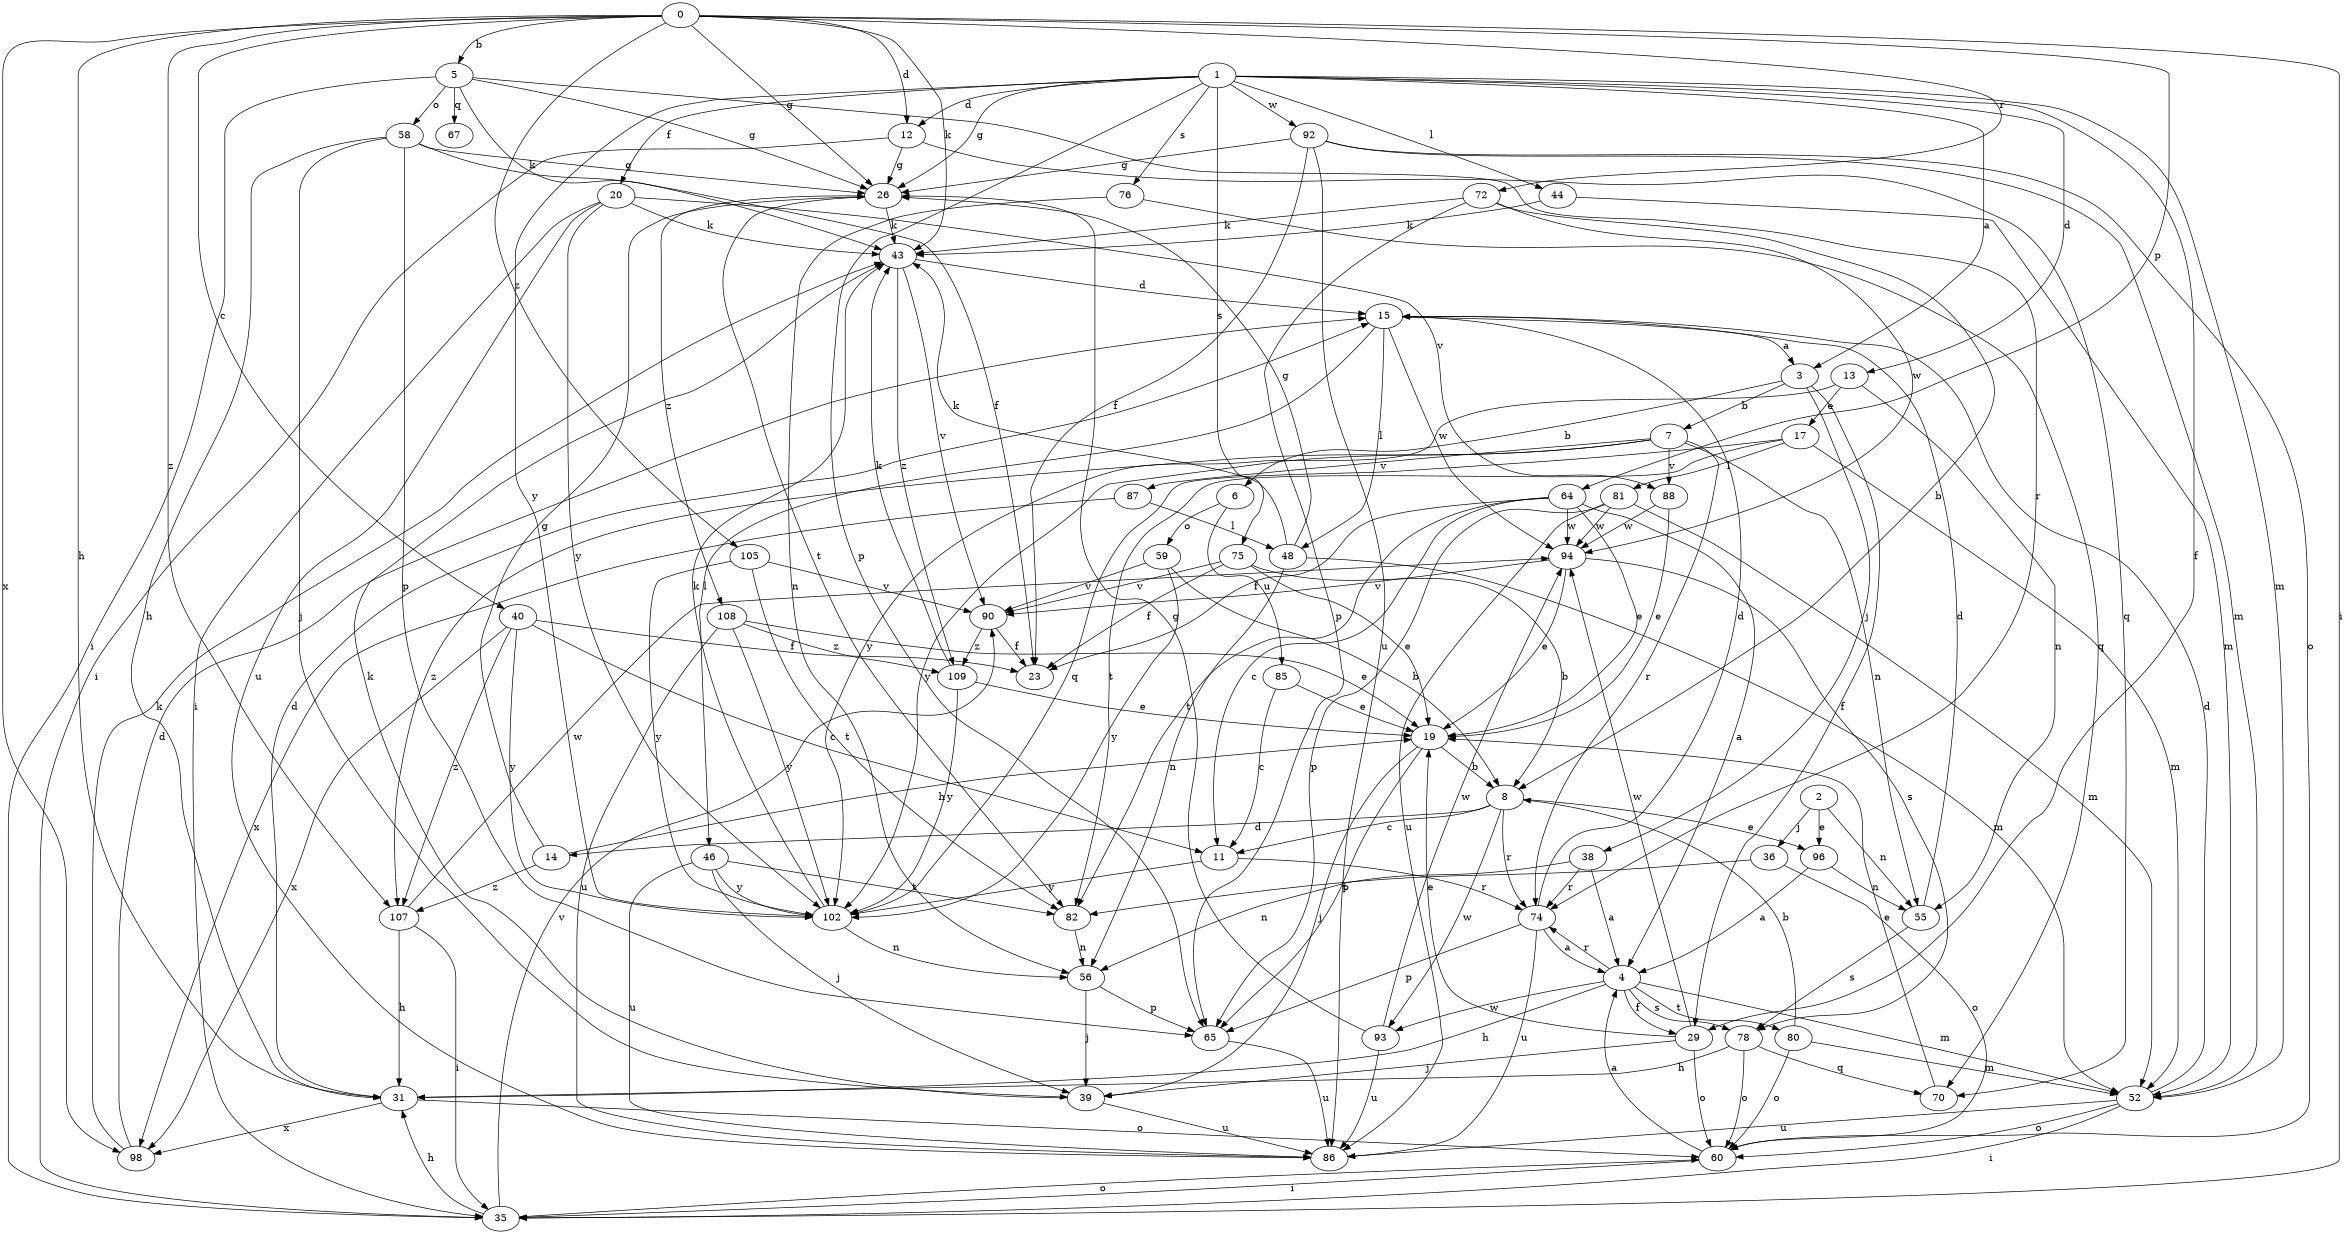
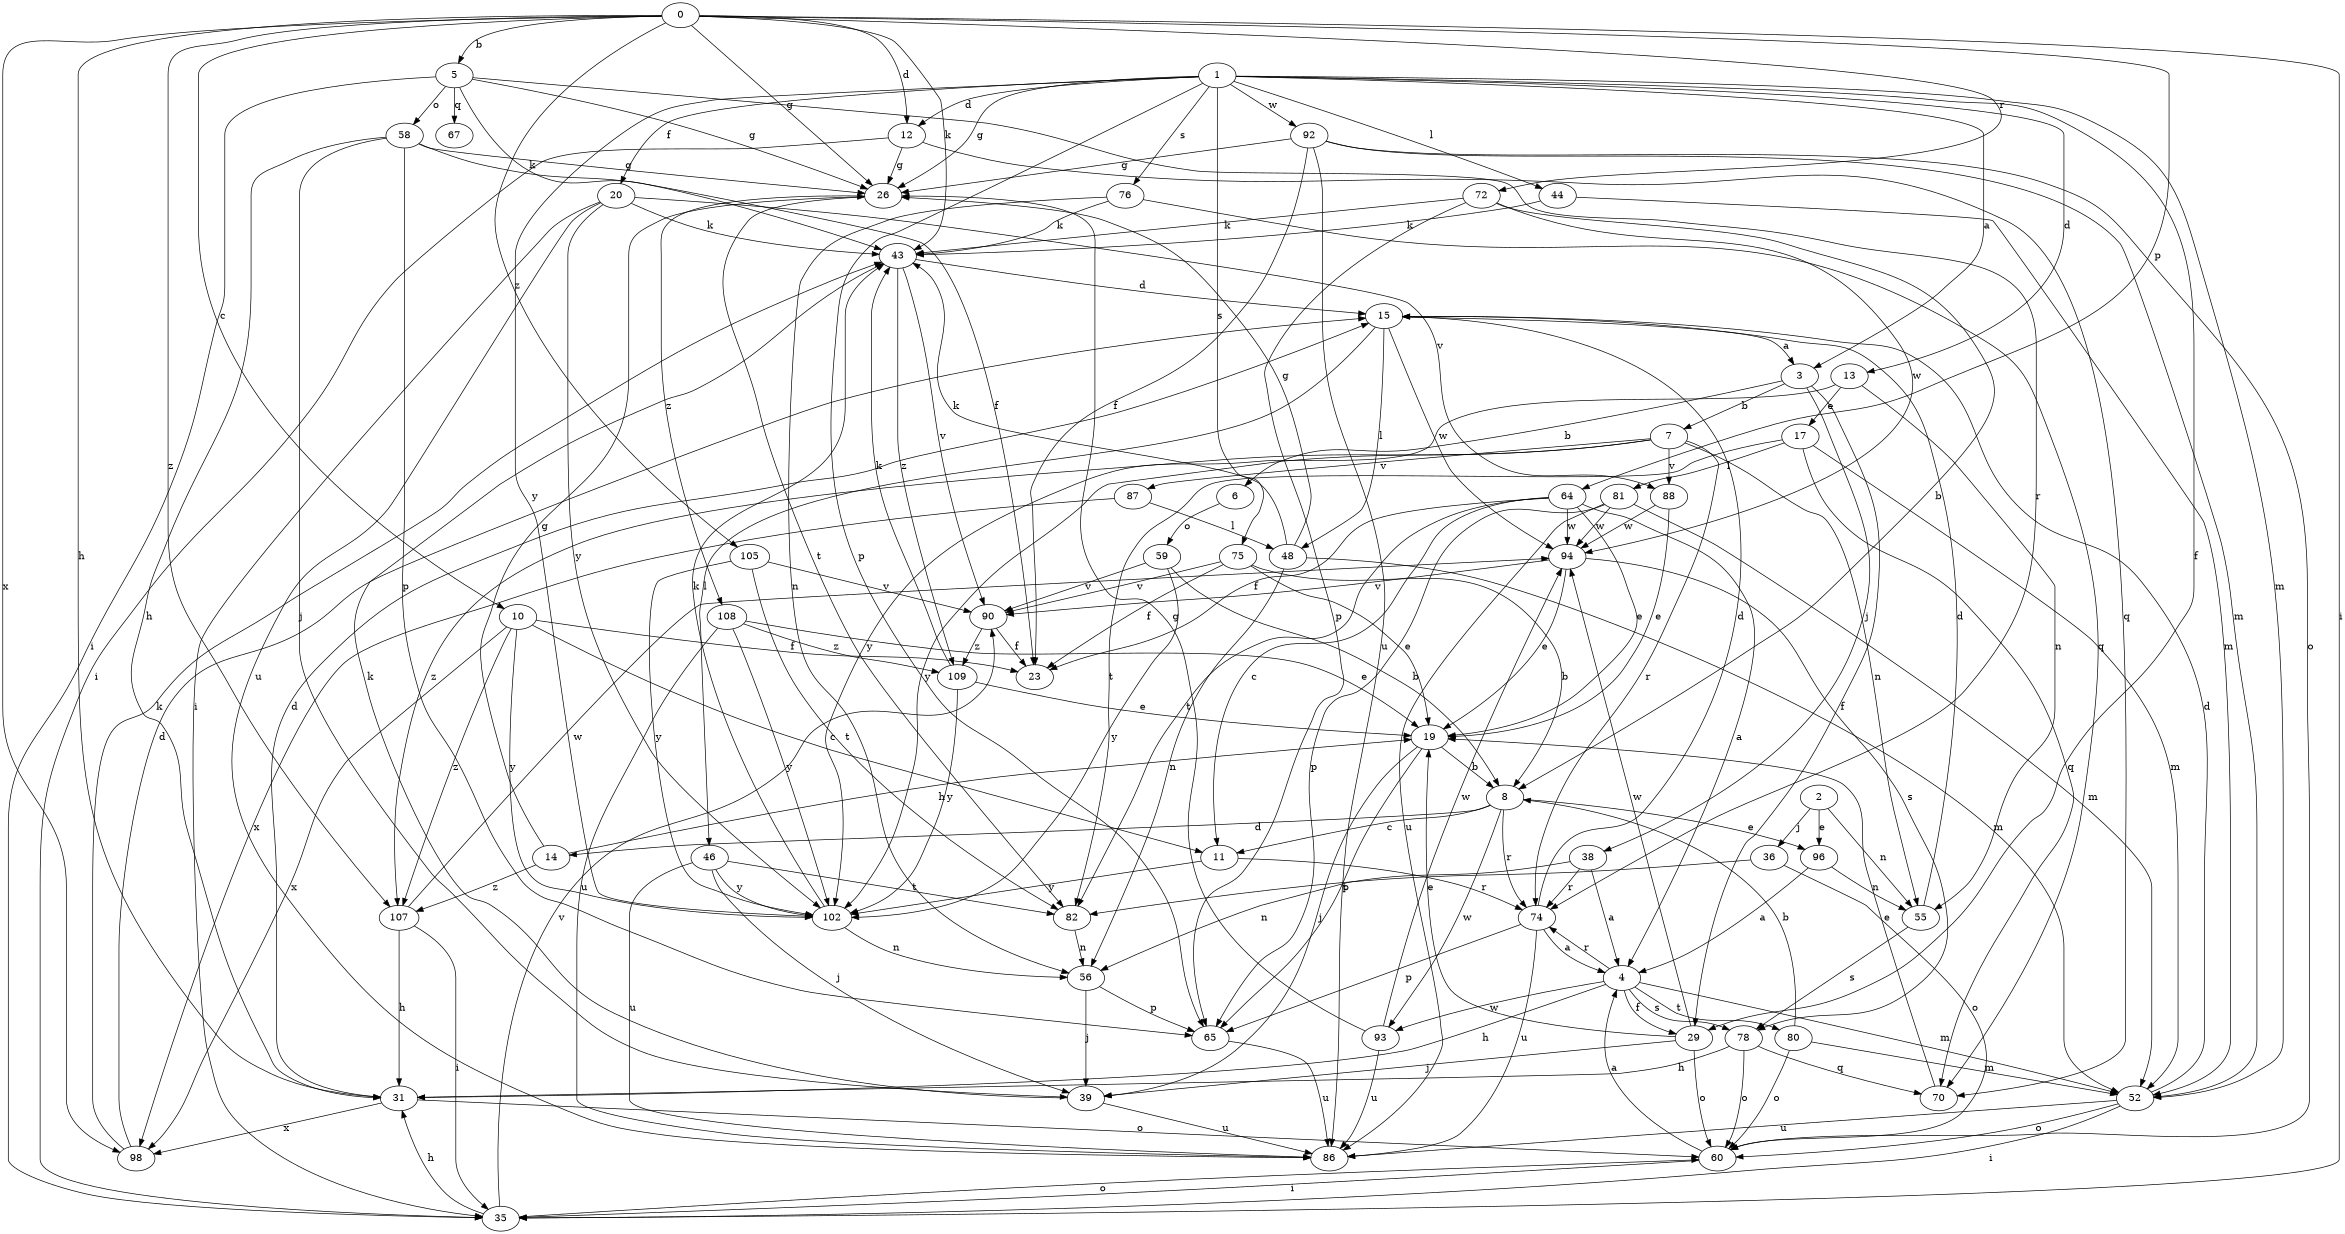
(890, 225) -> (1033, 234)
(1137, 526) -> (2046, 710)
(518, 617) -> (518, 617)
(1282, 677) -> none
